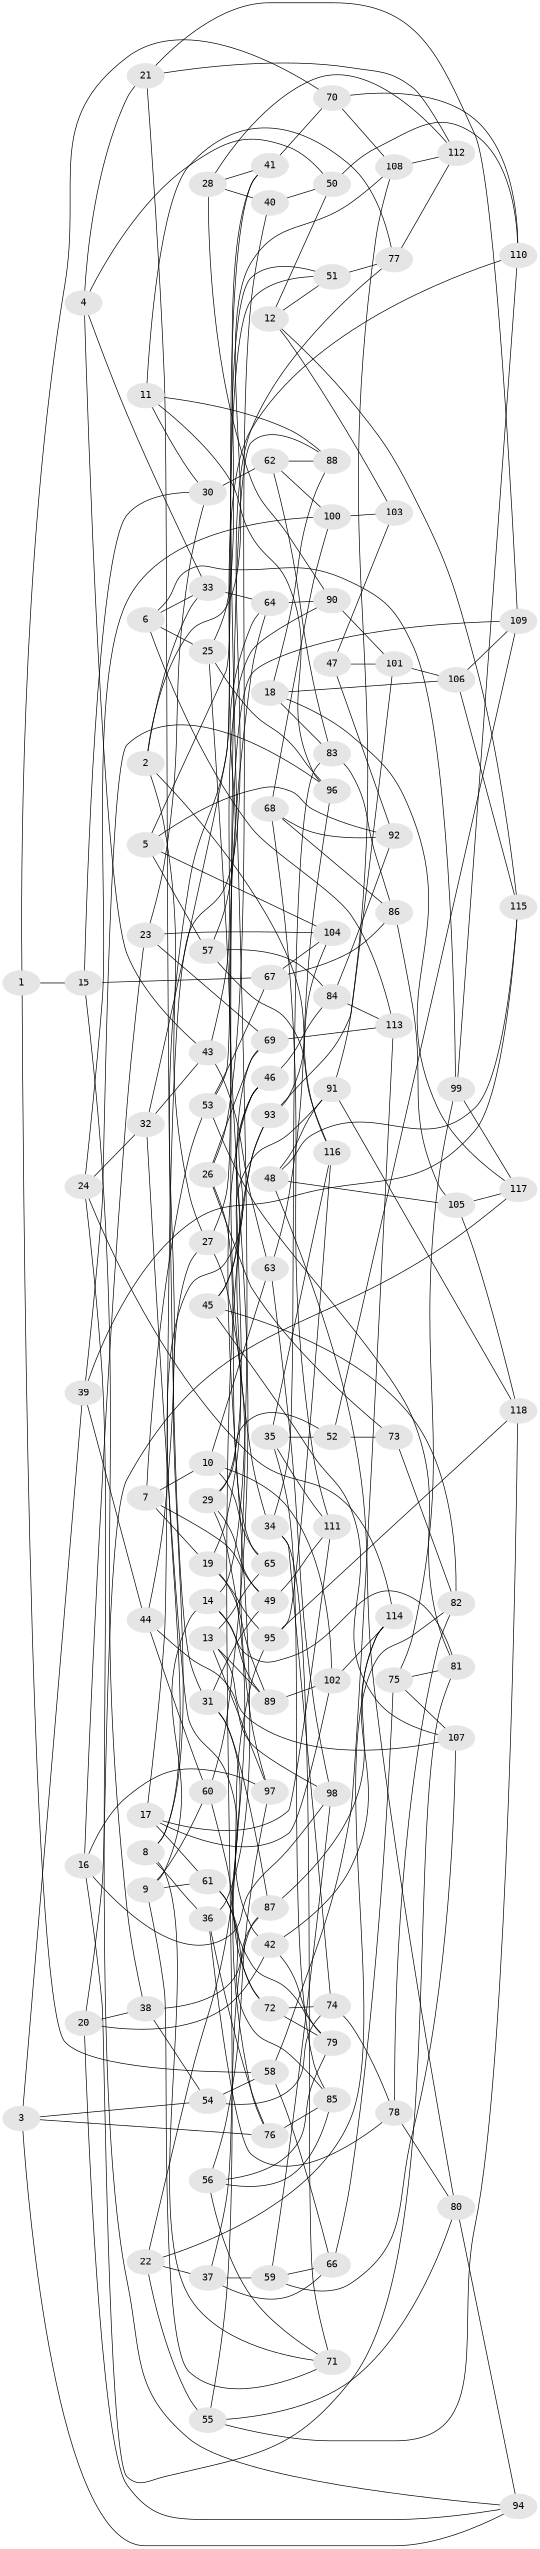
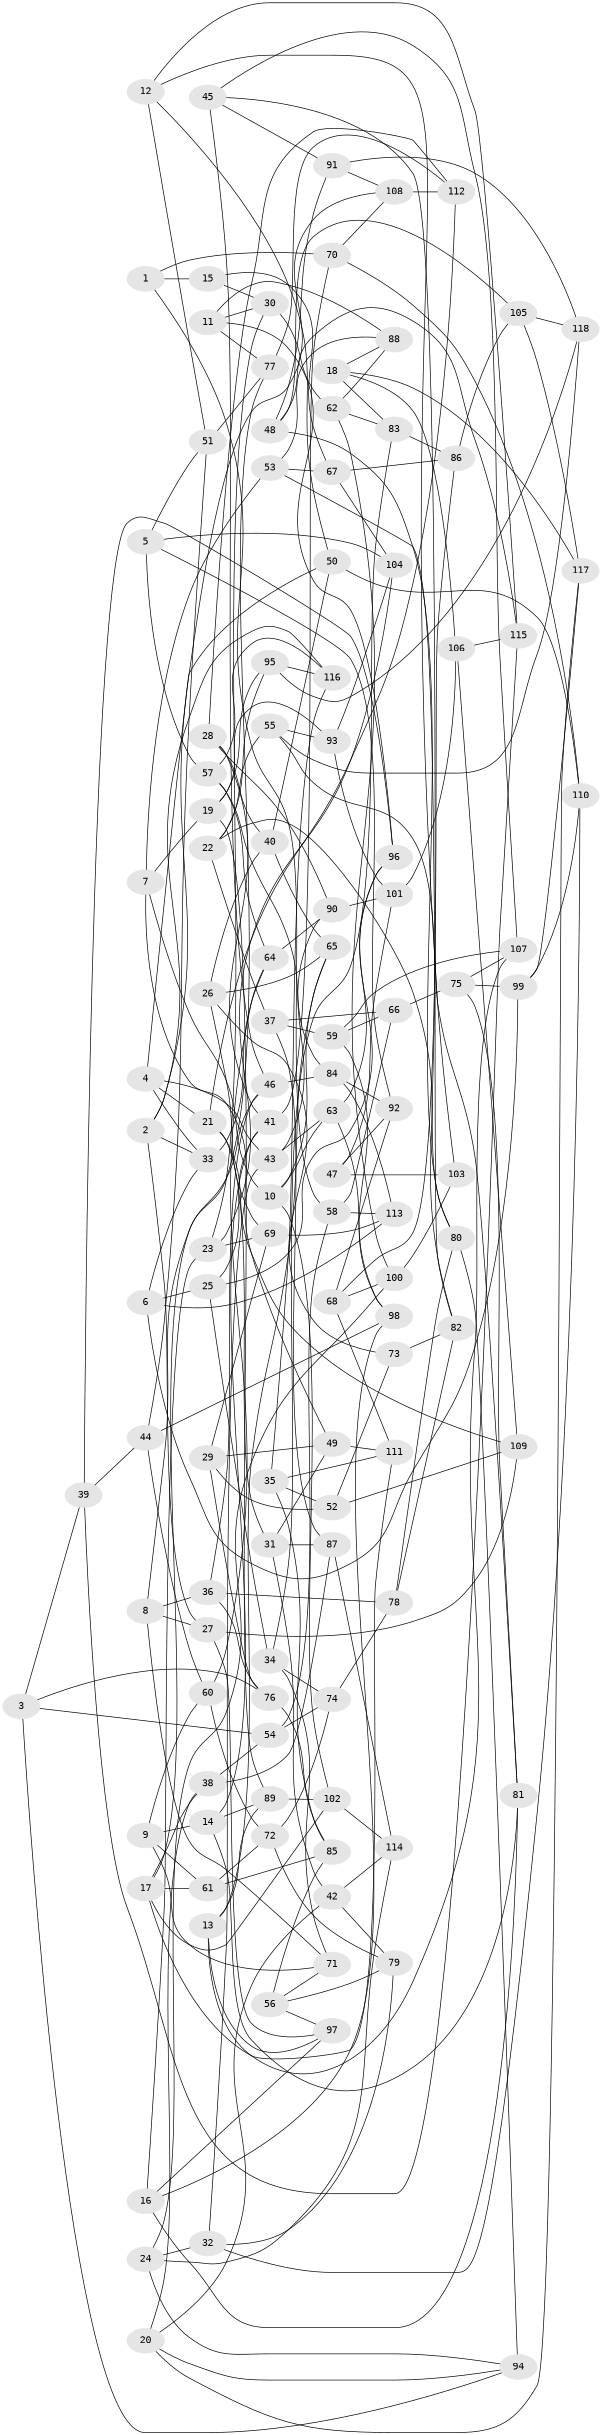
none -> (292, 891)
(110, 1471) -> (172, 1837)
